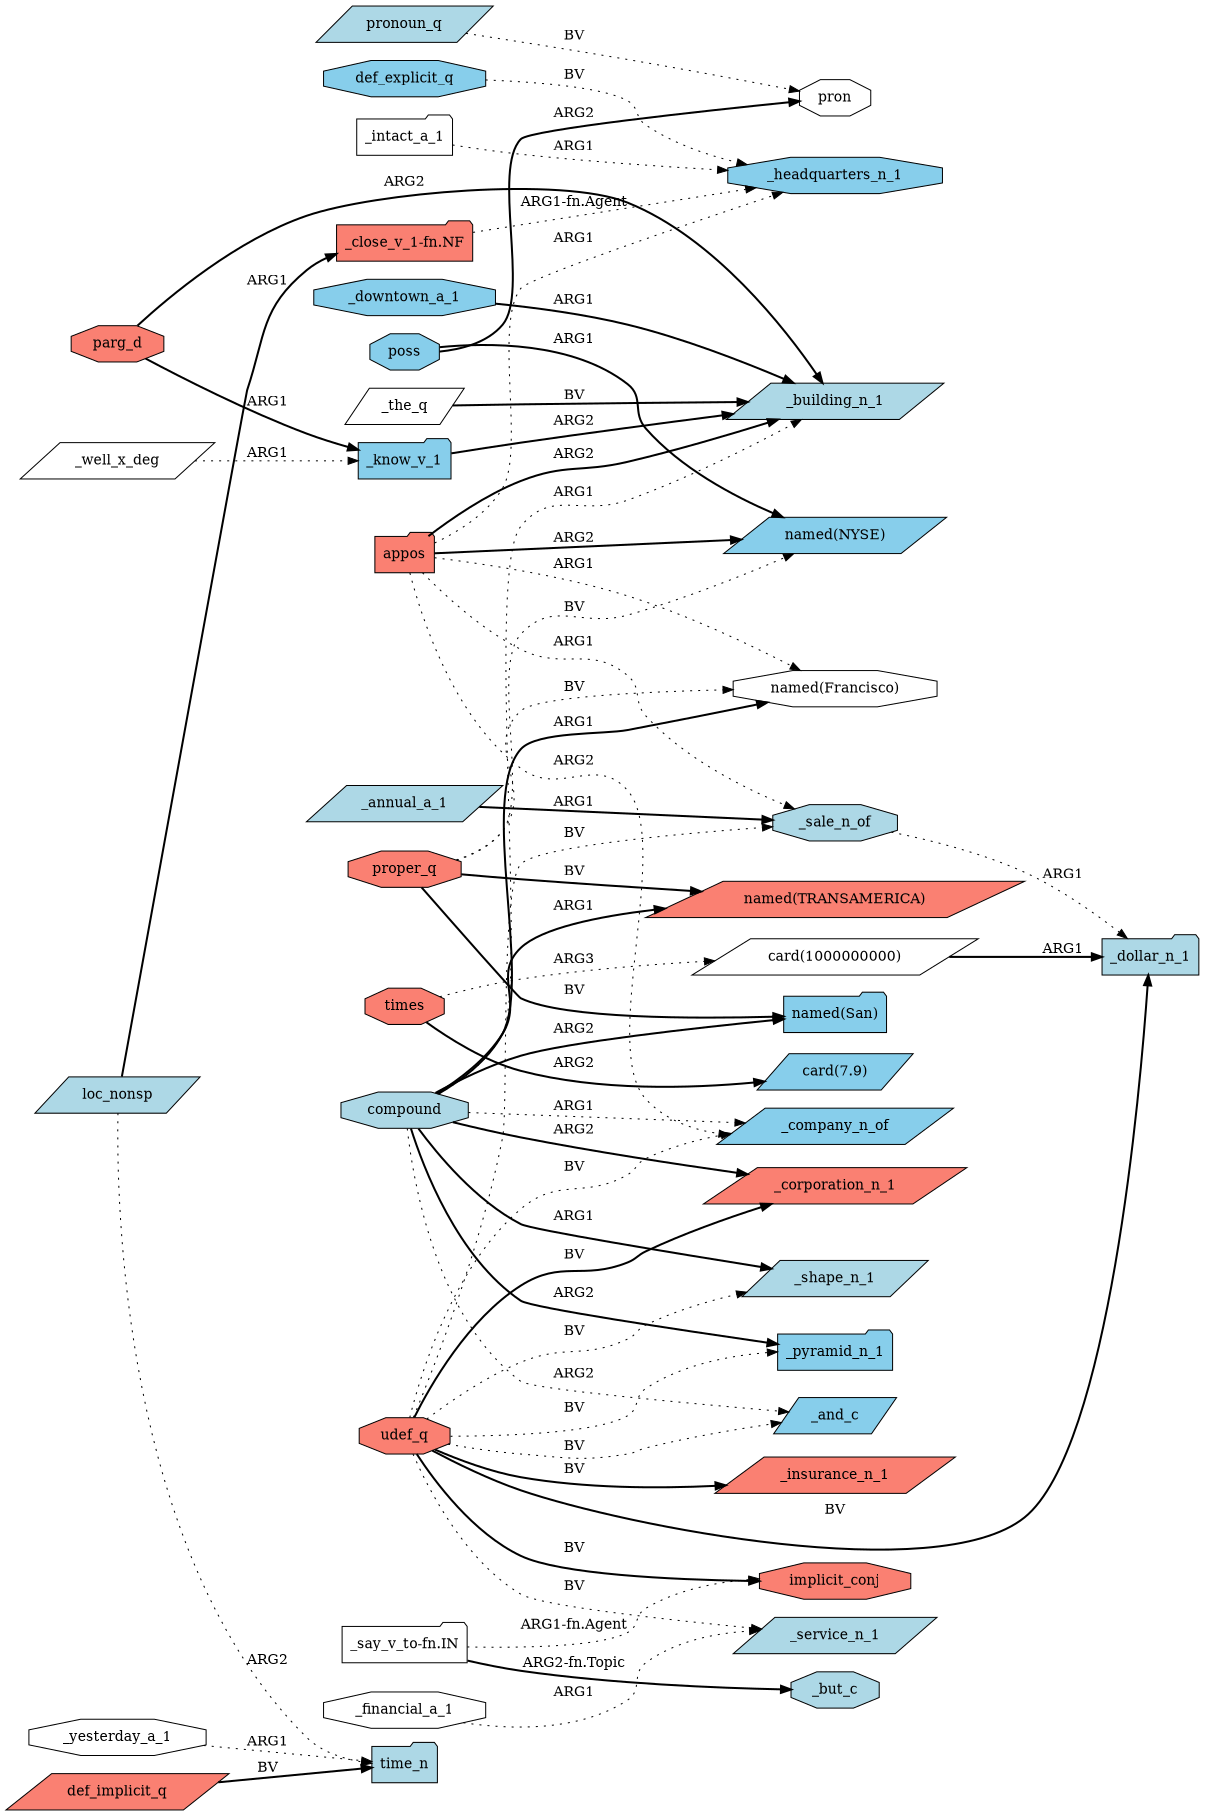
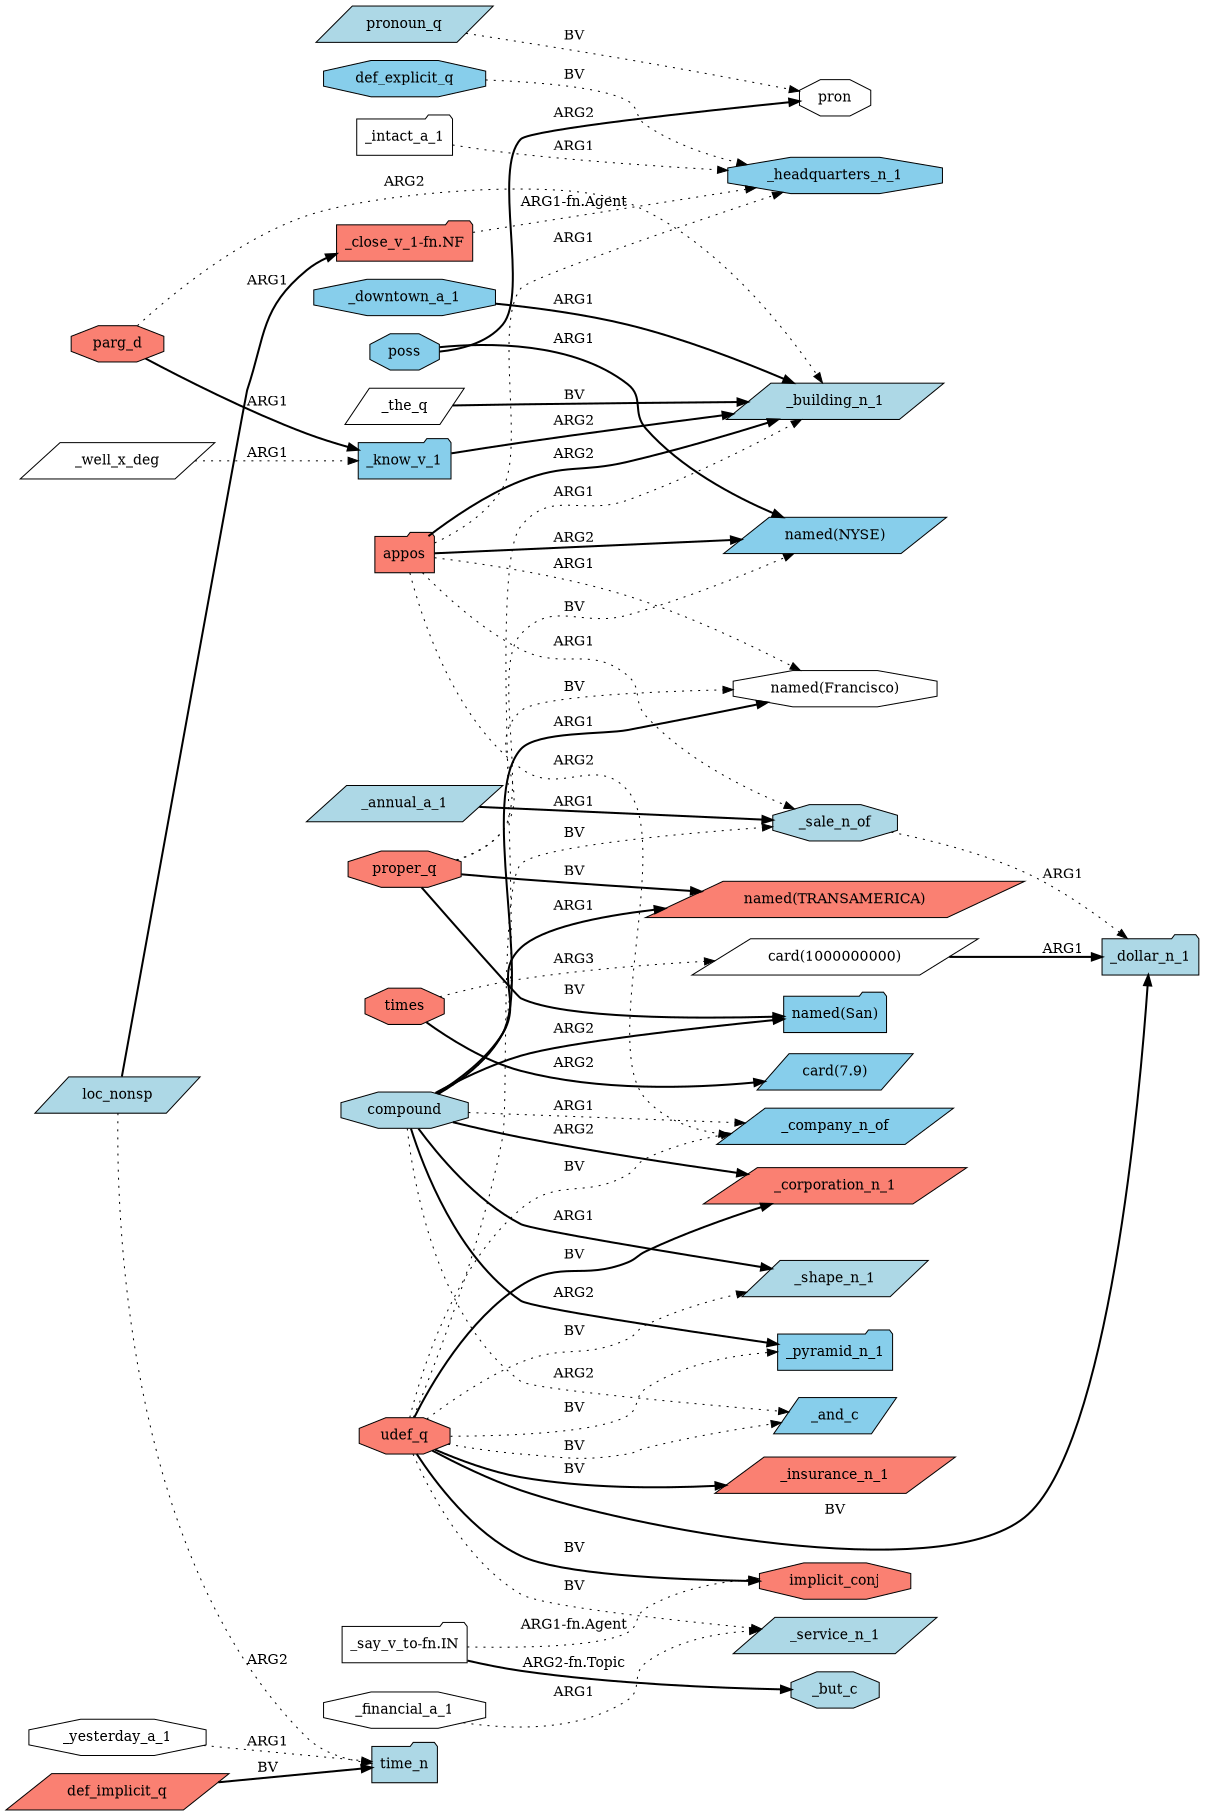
(494, 190) -> (494, 190)
